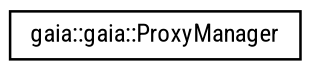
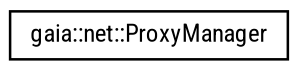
(155, 35) -> (149, 35)
